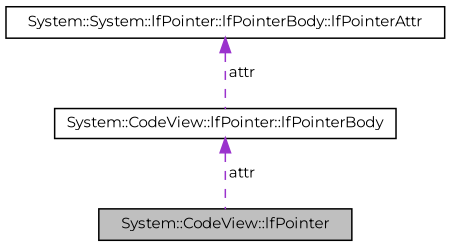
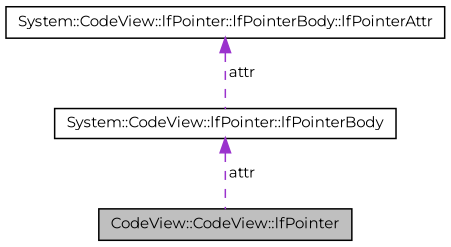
(225, 22) -> (225, 22)
(225, 225) -> (225, 225)
